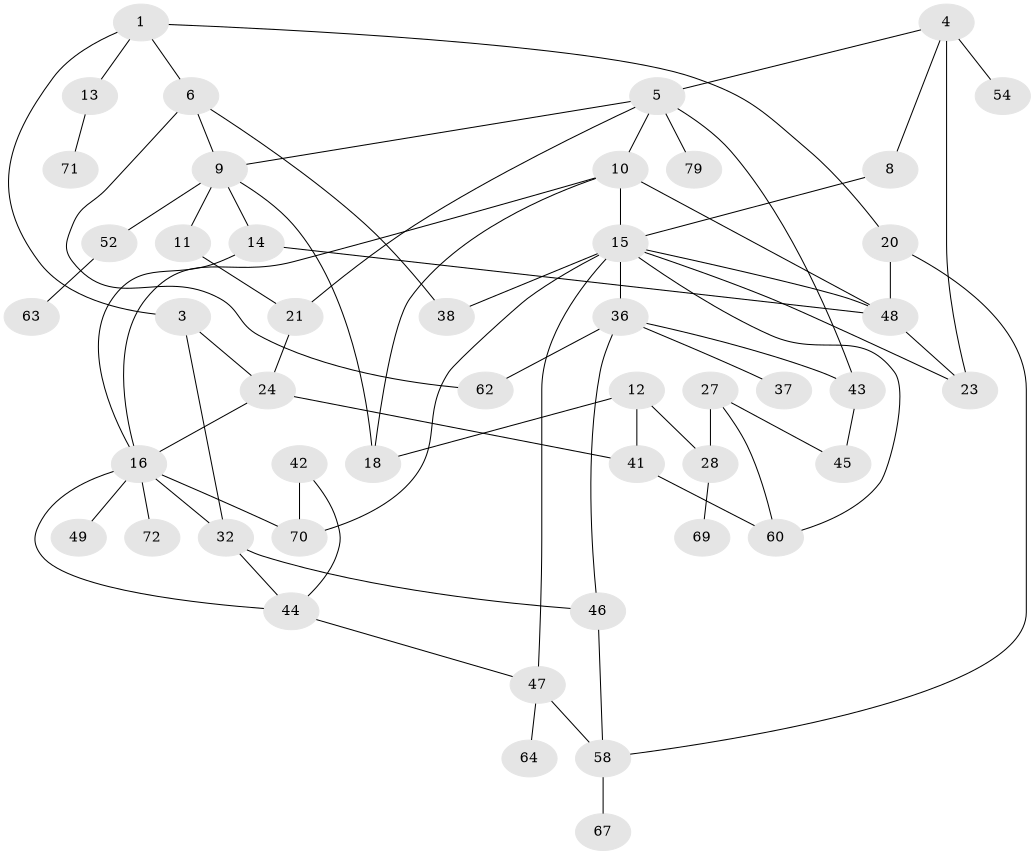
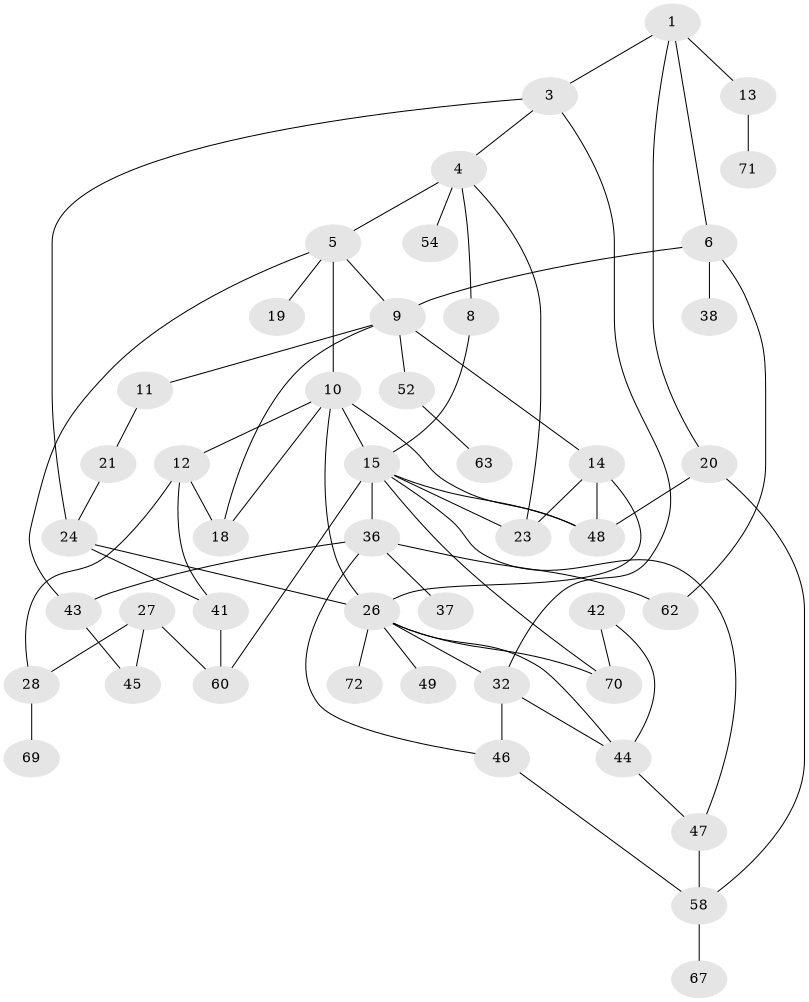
none -> (505, 133)
(694, 170) -> (277, 317)
(467, 194) -> none
(527, 283) -> none
(930, 354) -> (560, 501)
none -> (250, 431)
(139, 464) -> (372, 611)
(530, 758) -> none
